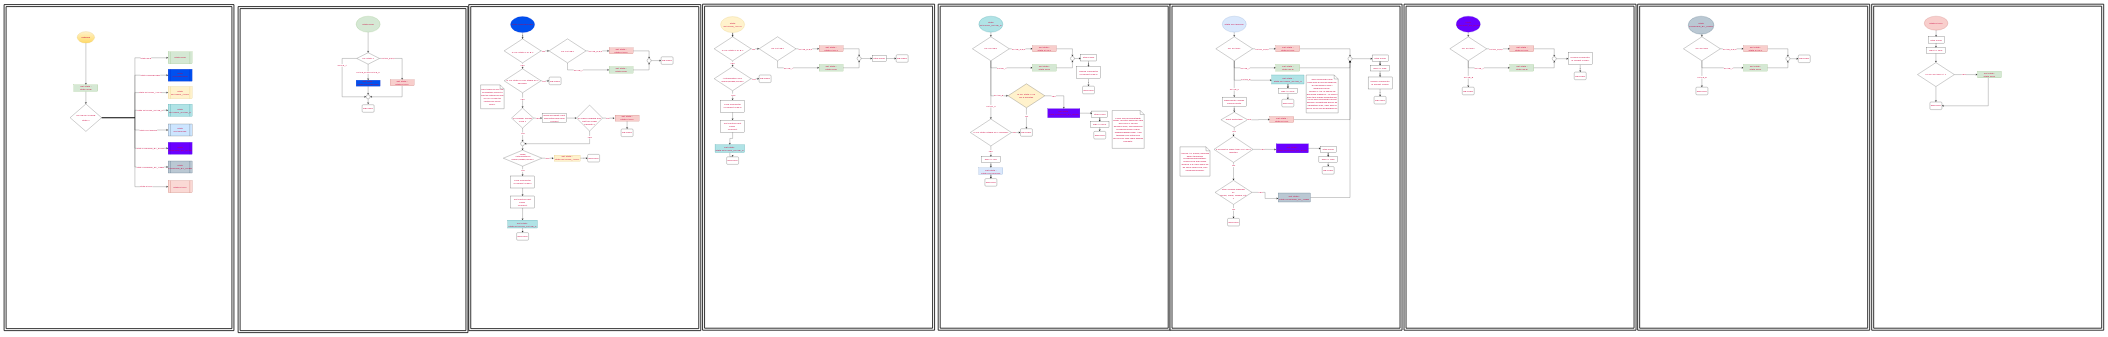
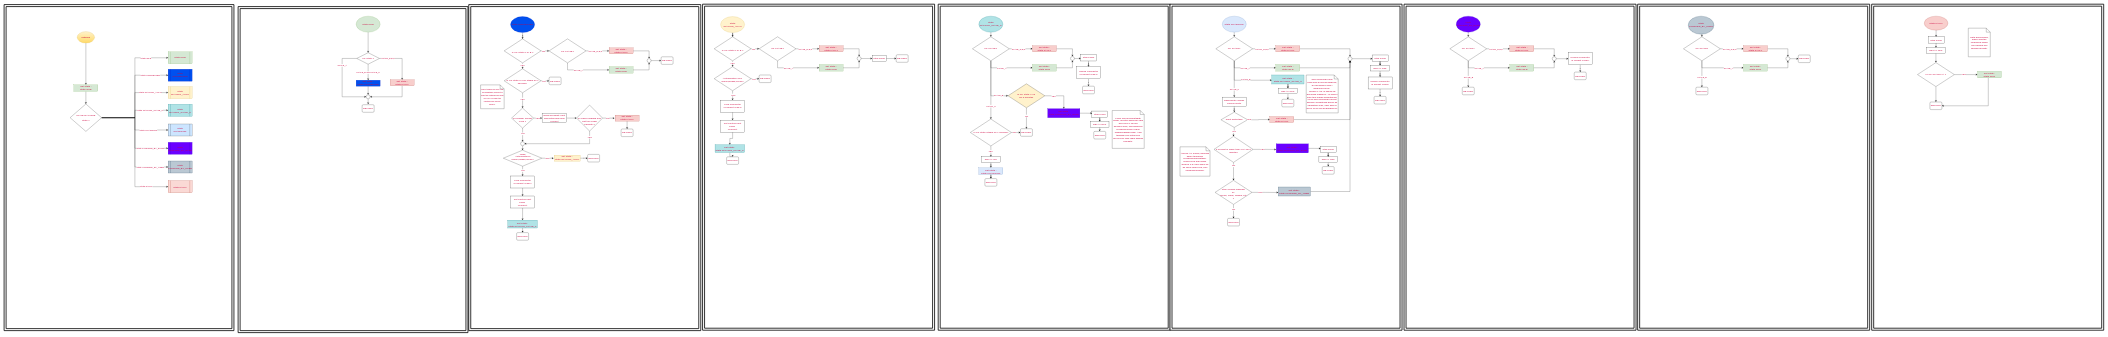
none -> (1979, 42)
(1294, 197) -> (1294, 191)
